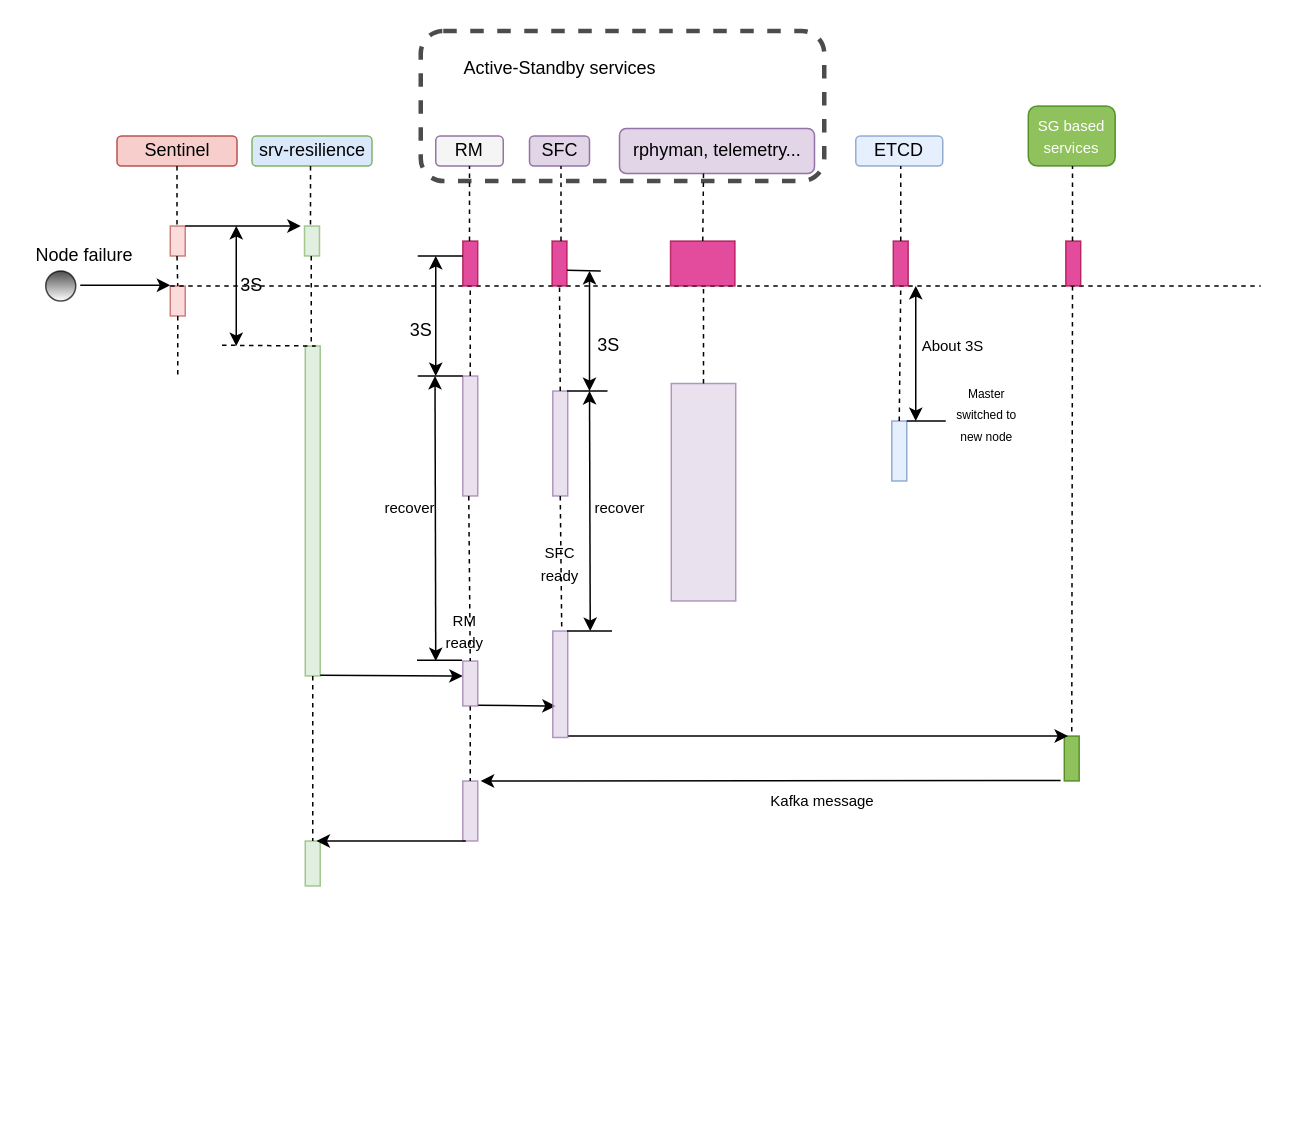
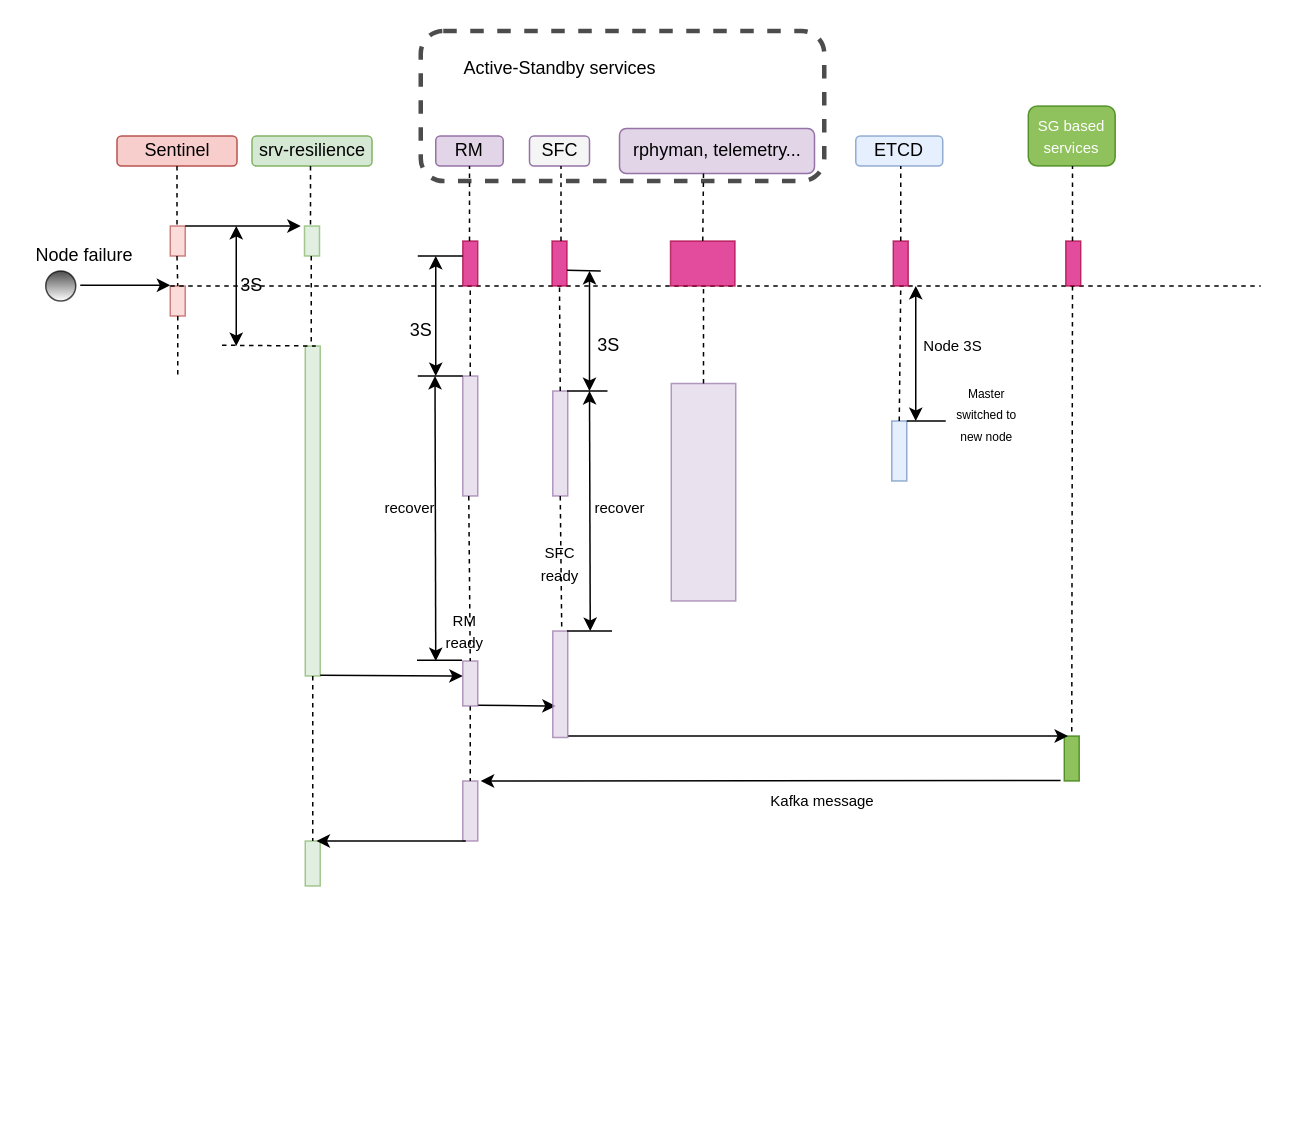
(312, 151) -> (312, 151)
(470, 151) -> (470, 151)
(560, 151) -> (560, 151)
(953, 346) -> (953, 346)
